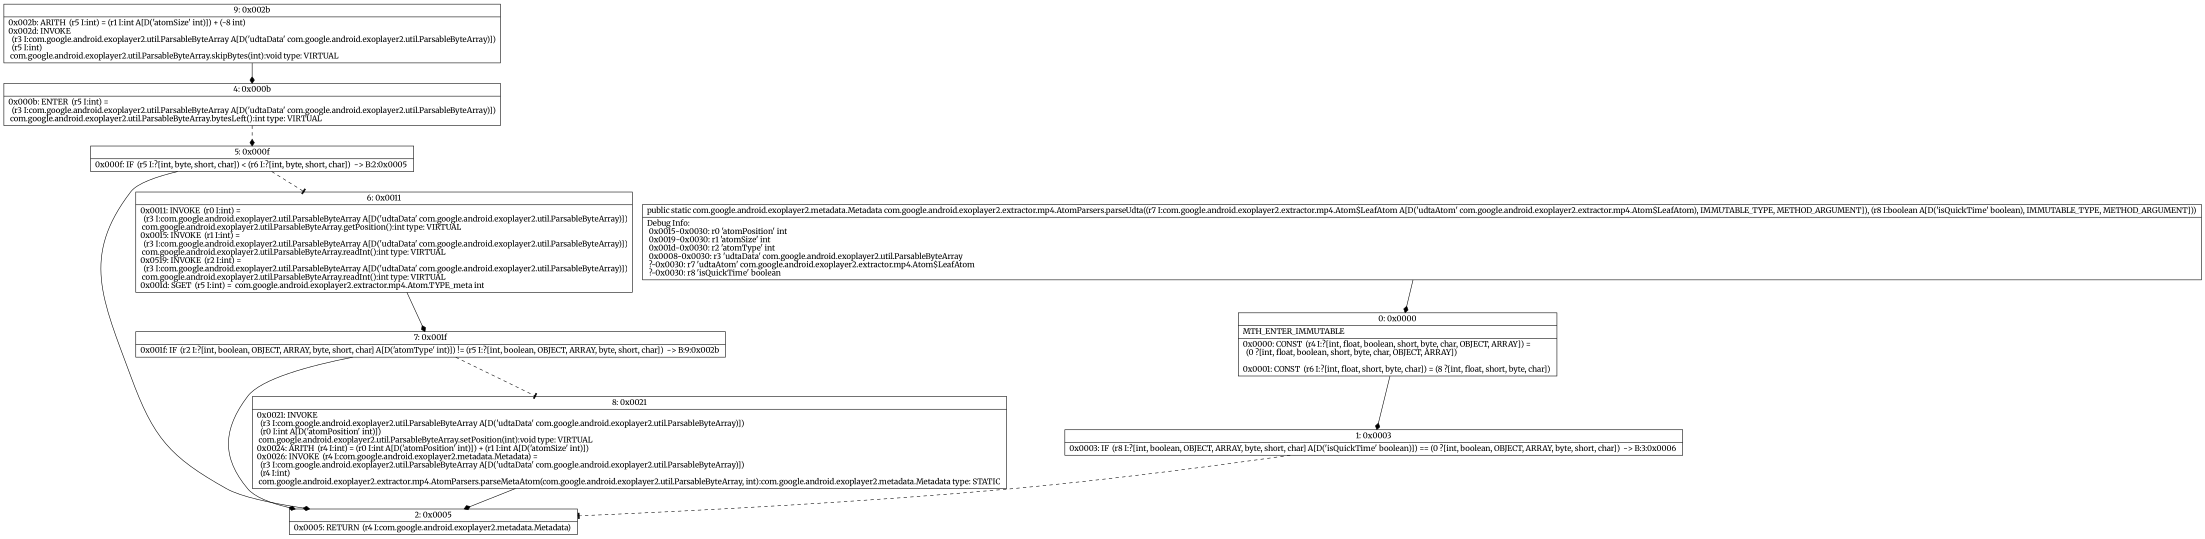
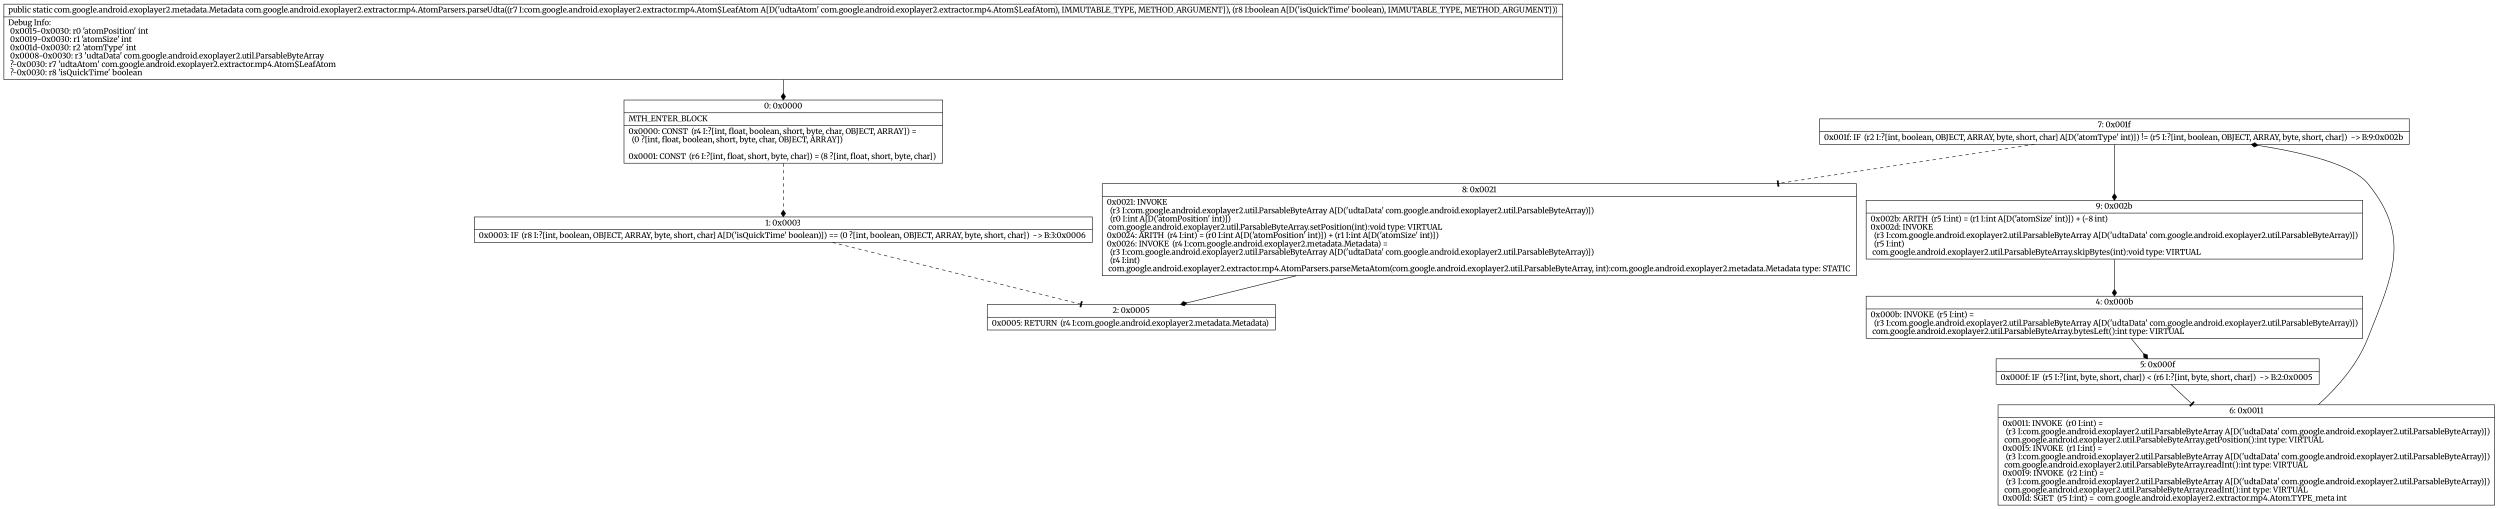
(59, 102) -> (1923, 315)
(252, 132) -> (2137, 346)
(287, 181) -> (2181, 394)
(192, 261) -> (2054, 474)
(1294, 332) -> (668, 119)
(128, 369) -> none
(1384, 400) -> (783, 187)
(238, 411) -> (2114, 169)
